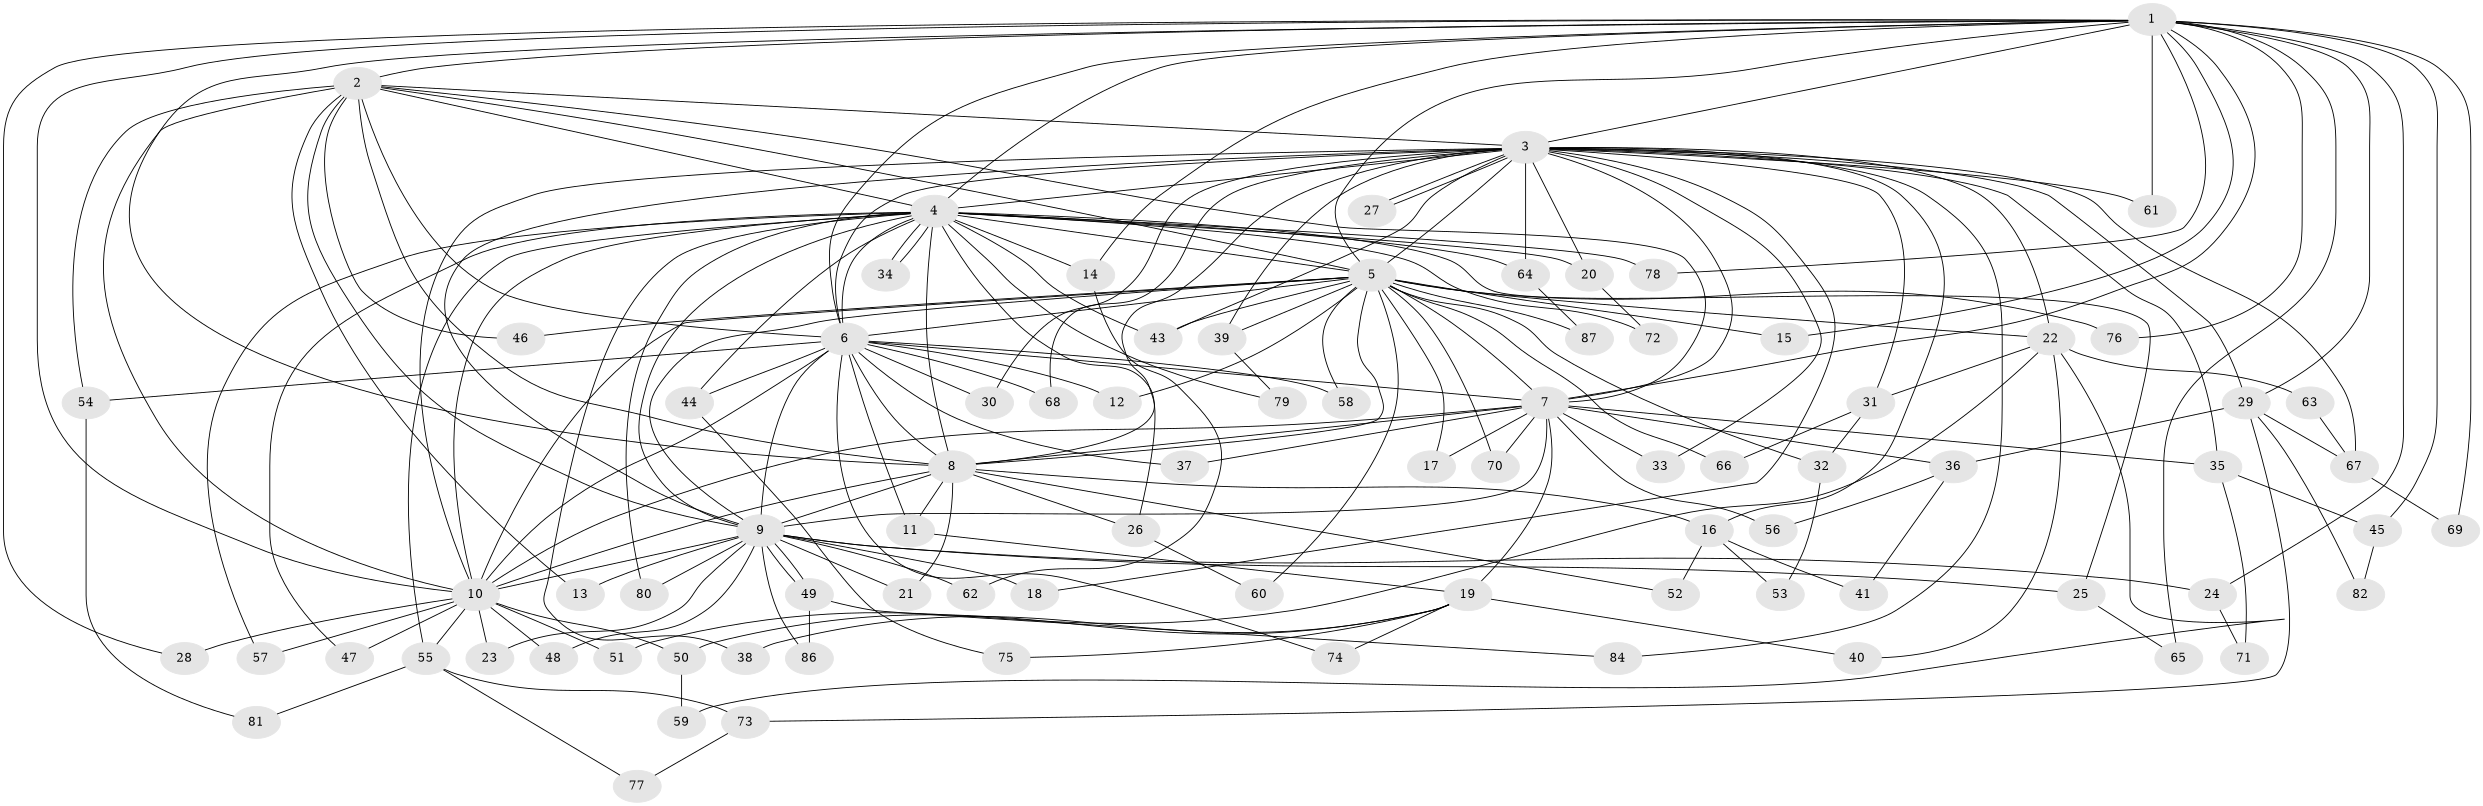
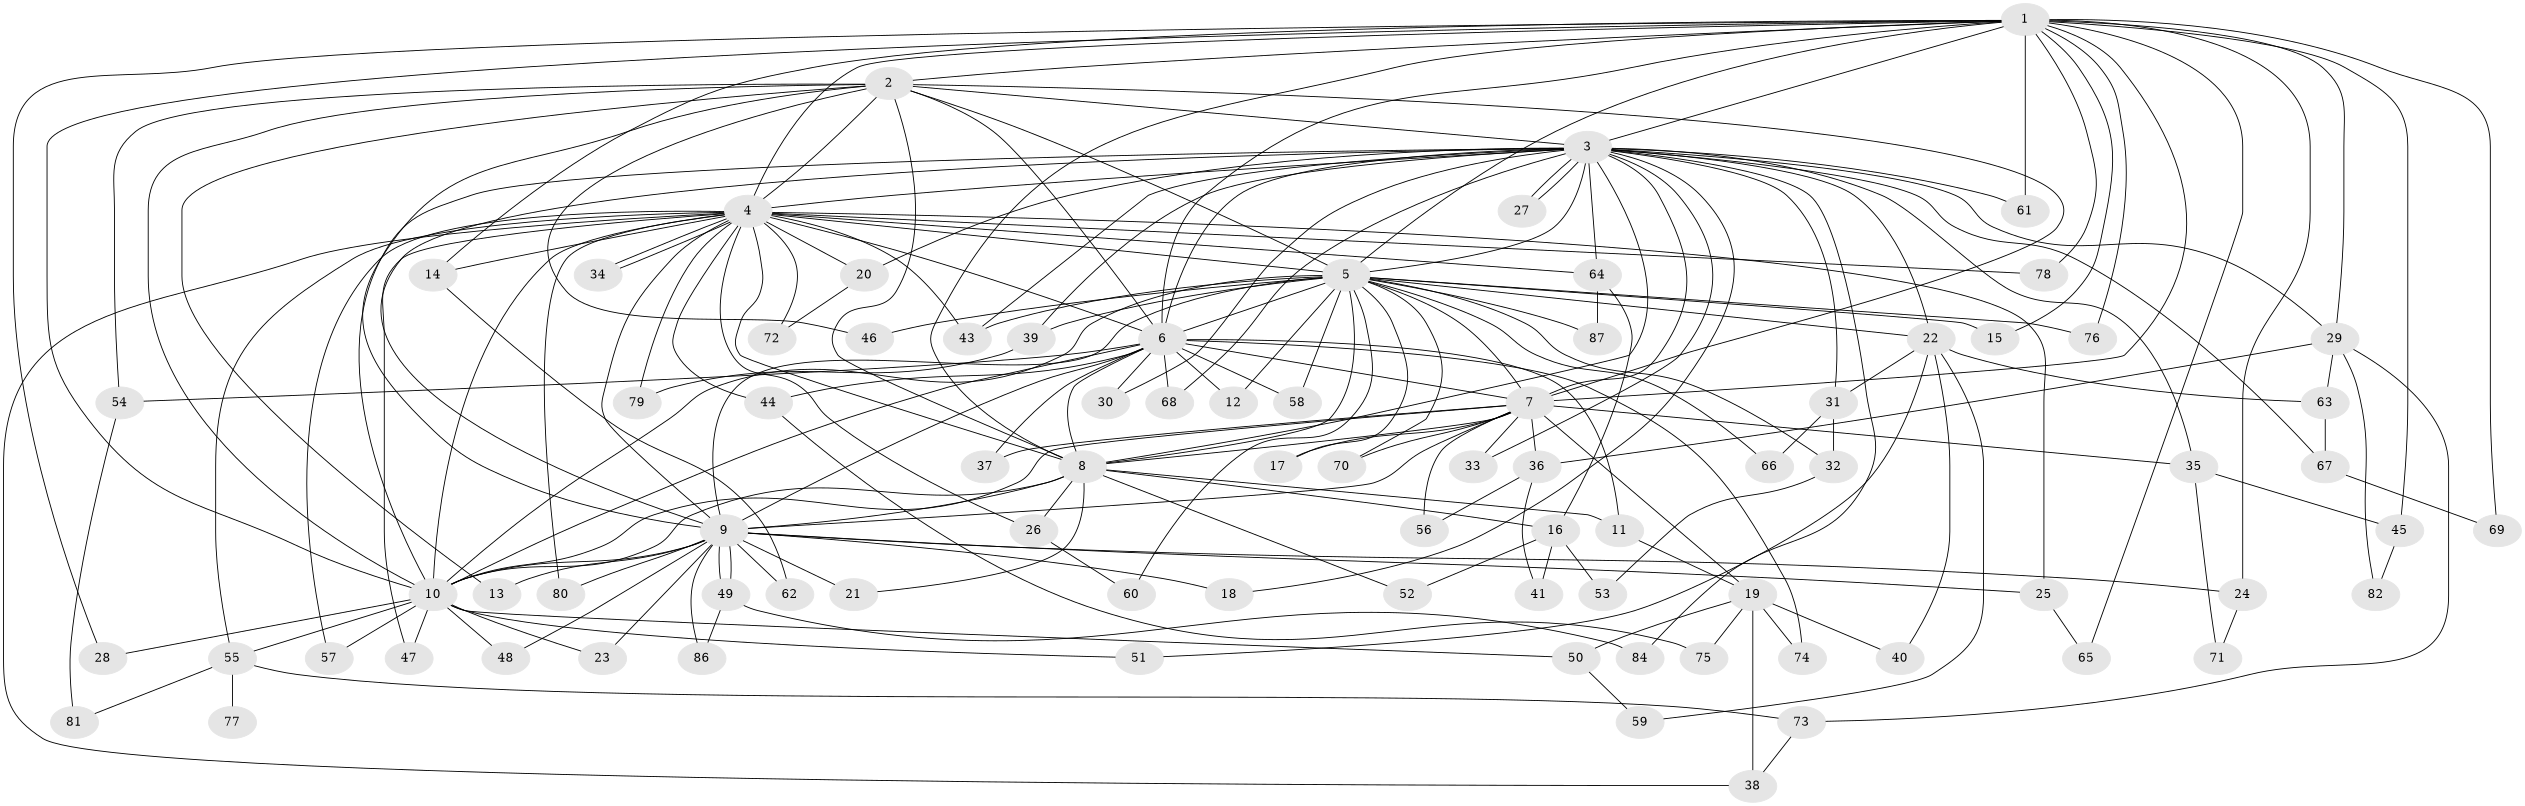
(1932, 234) -> (1609, 421)
(2300, 435) -> (2330, 371)
(691, 754) -> (1777, 754)
